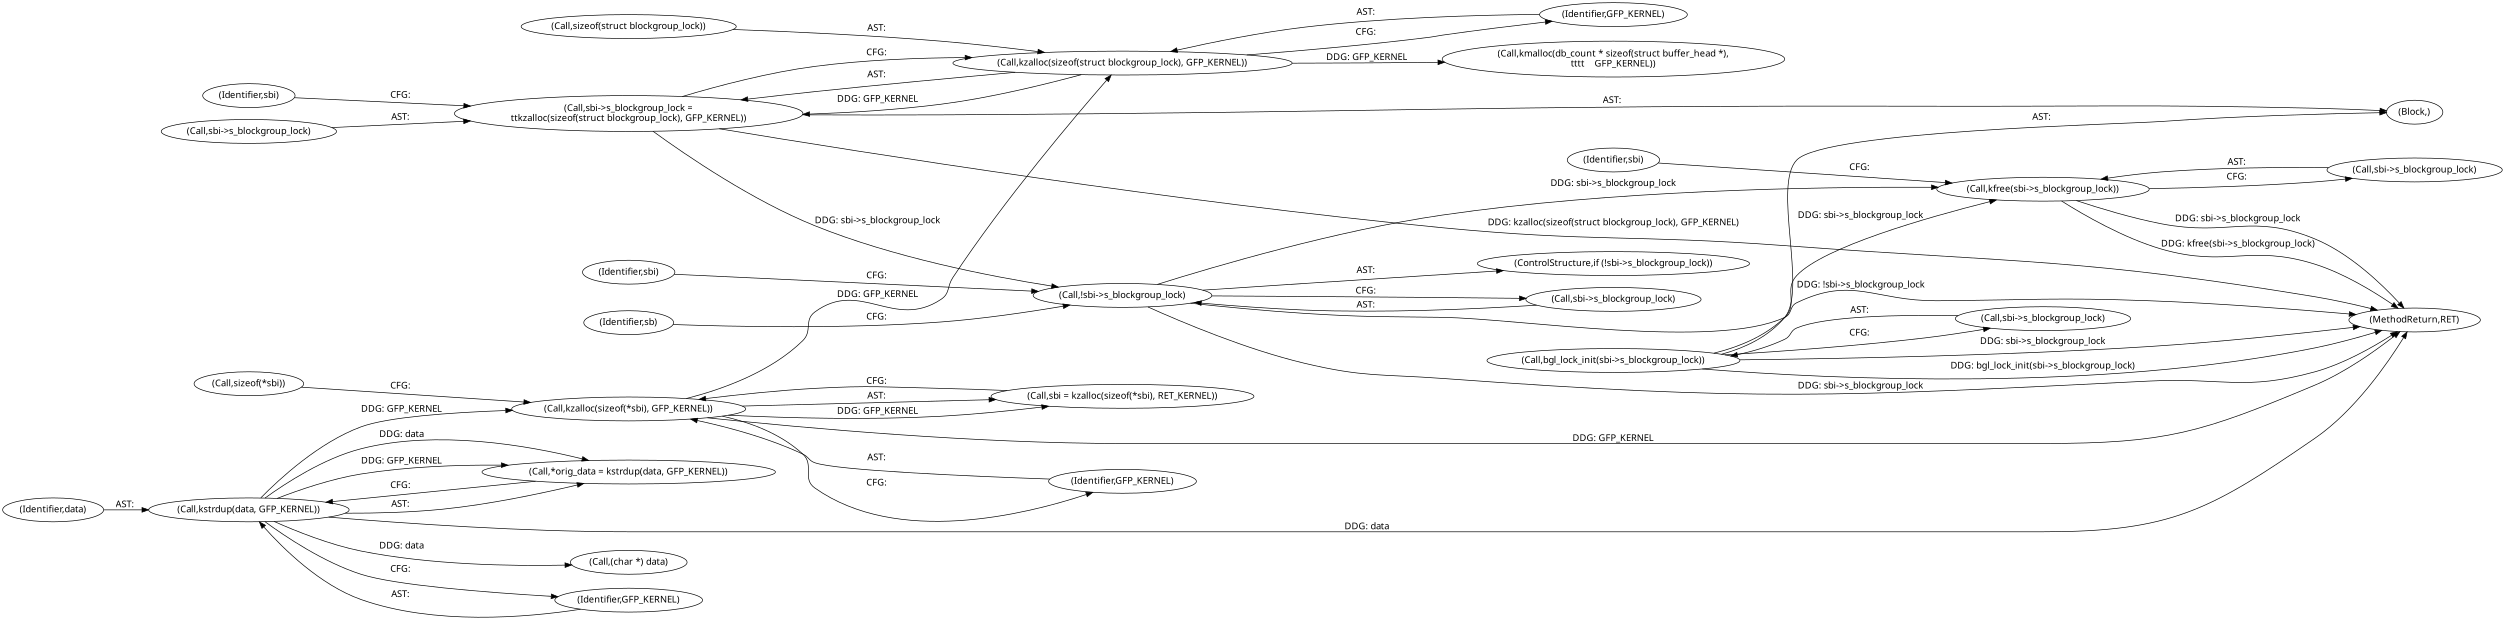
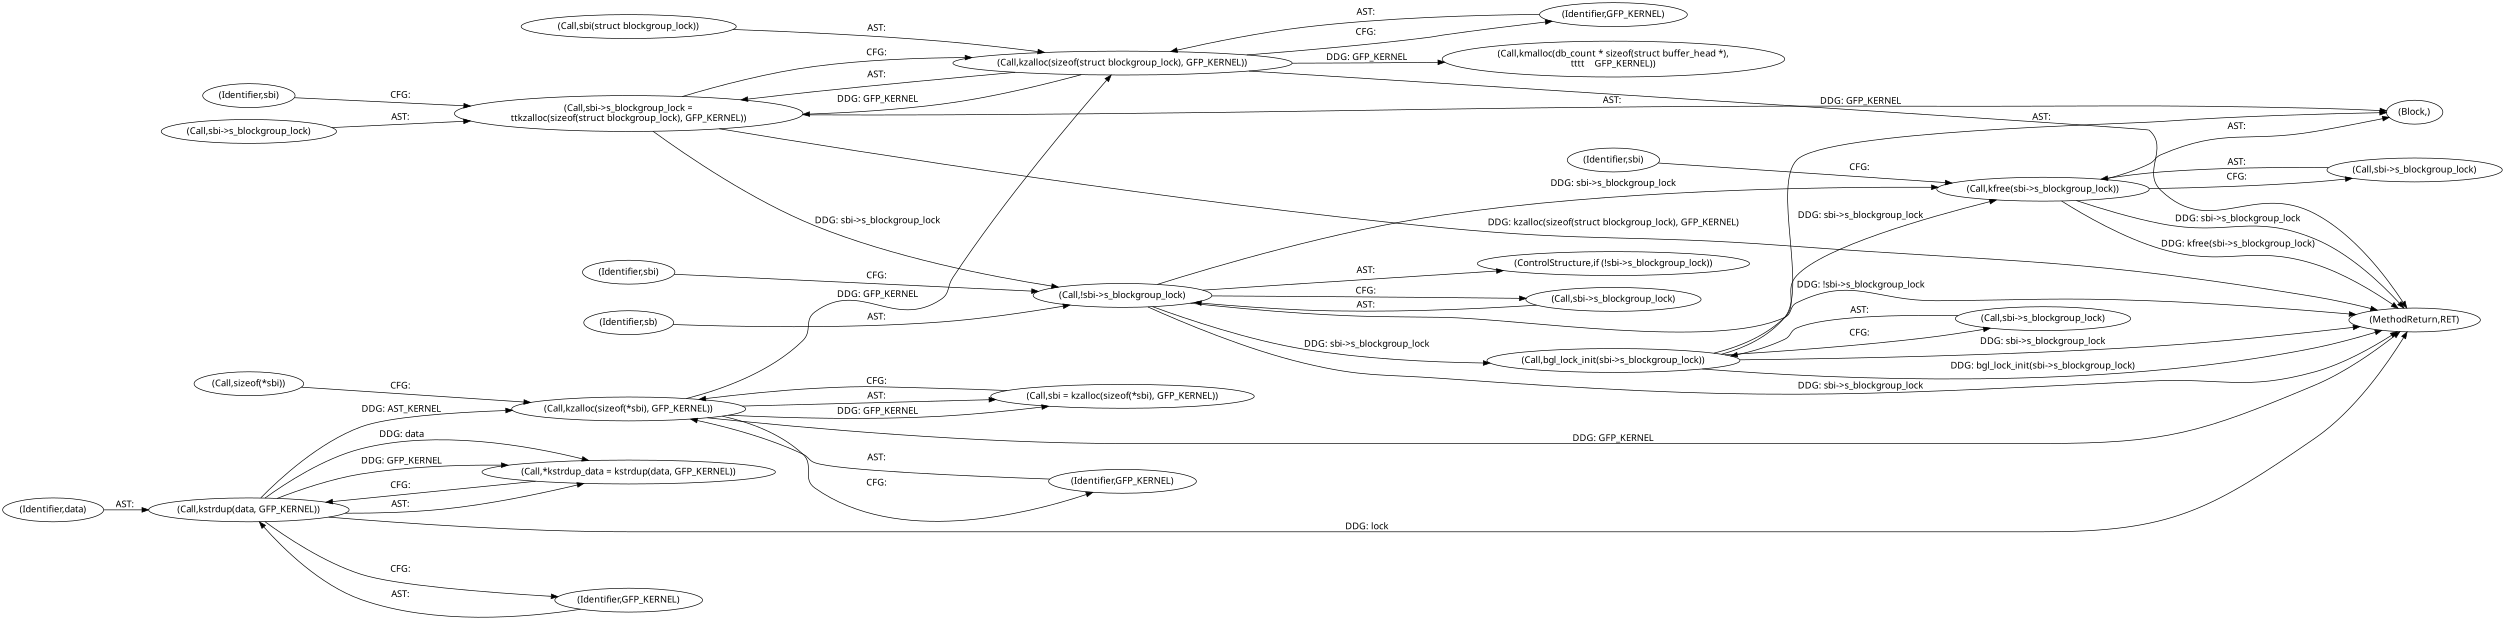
(629, 27) -> (629, 27)
none -> (1875, 111)
none -> (2240, 137)
(878, 317) -> (878, 317)
none -> (1315, 351)
(1123, 396) -> (1123, 396)
(402, 409) -> (402, 409)
(629, 472) -> (629, 472)
(1367, 527) -> (1367, 527)
(629, 562) -> none
